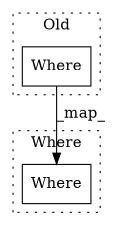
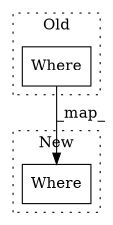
(57, 143) -> (57, 143)
